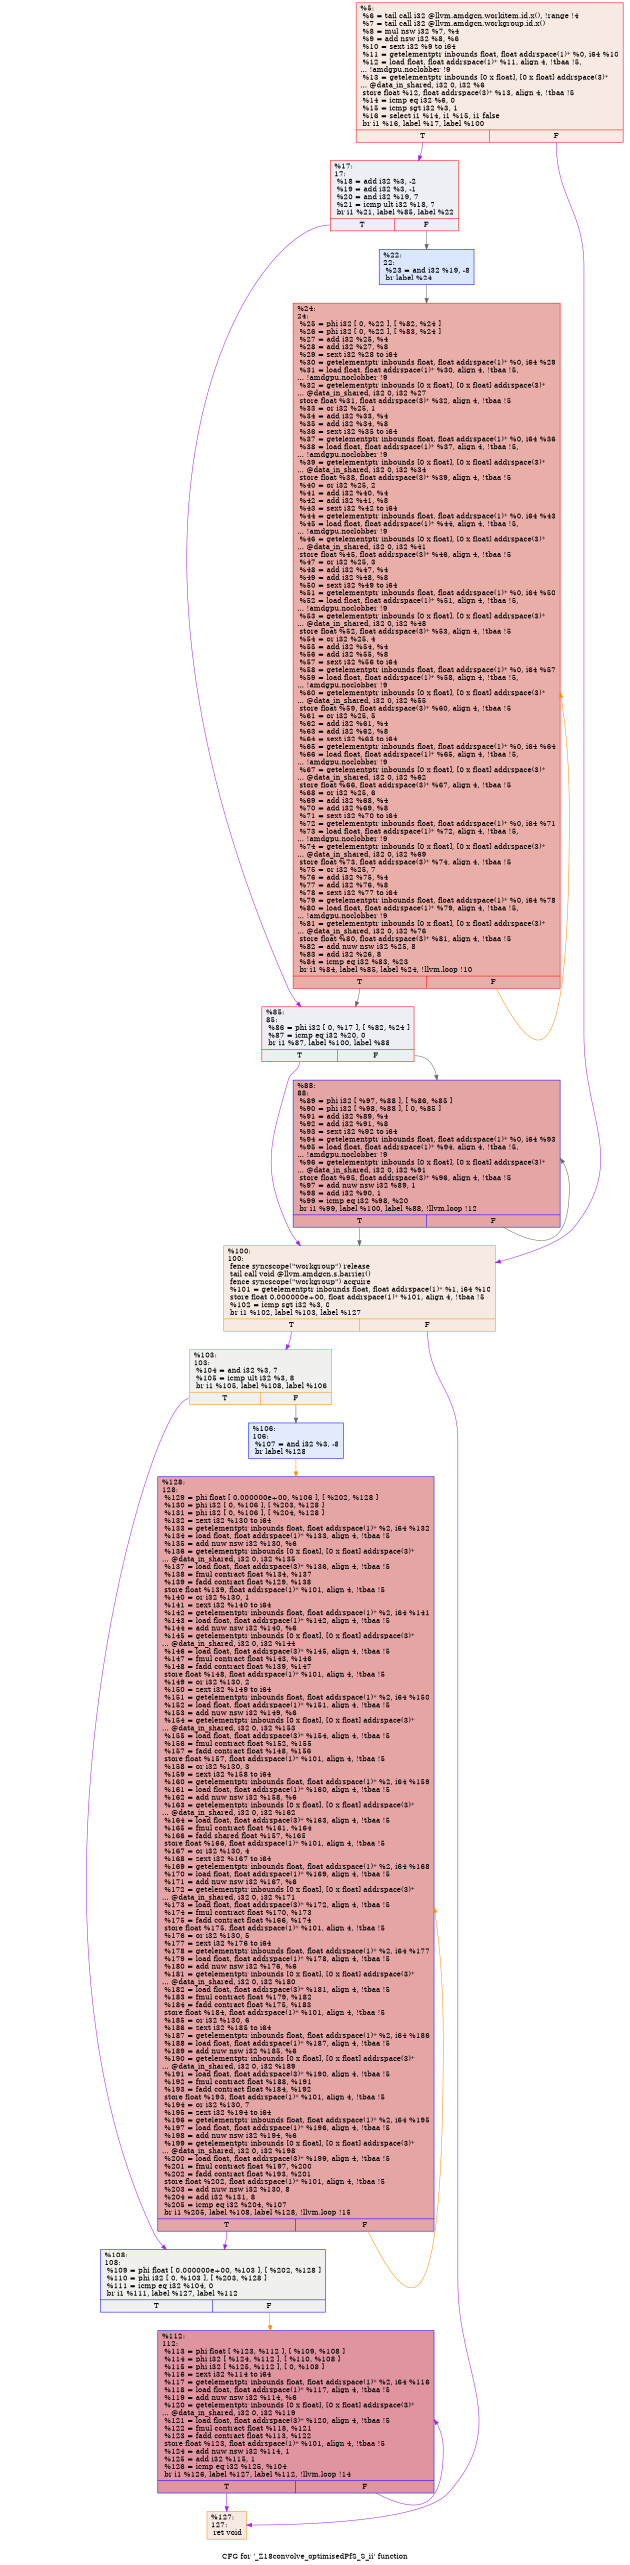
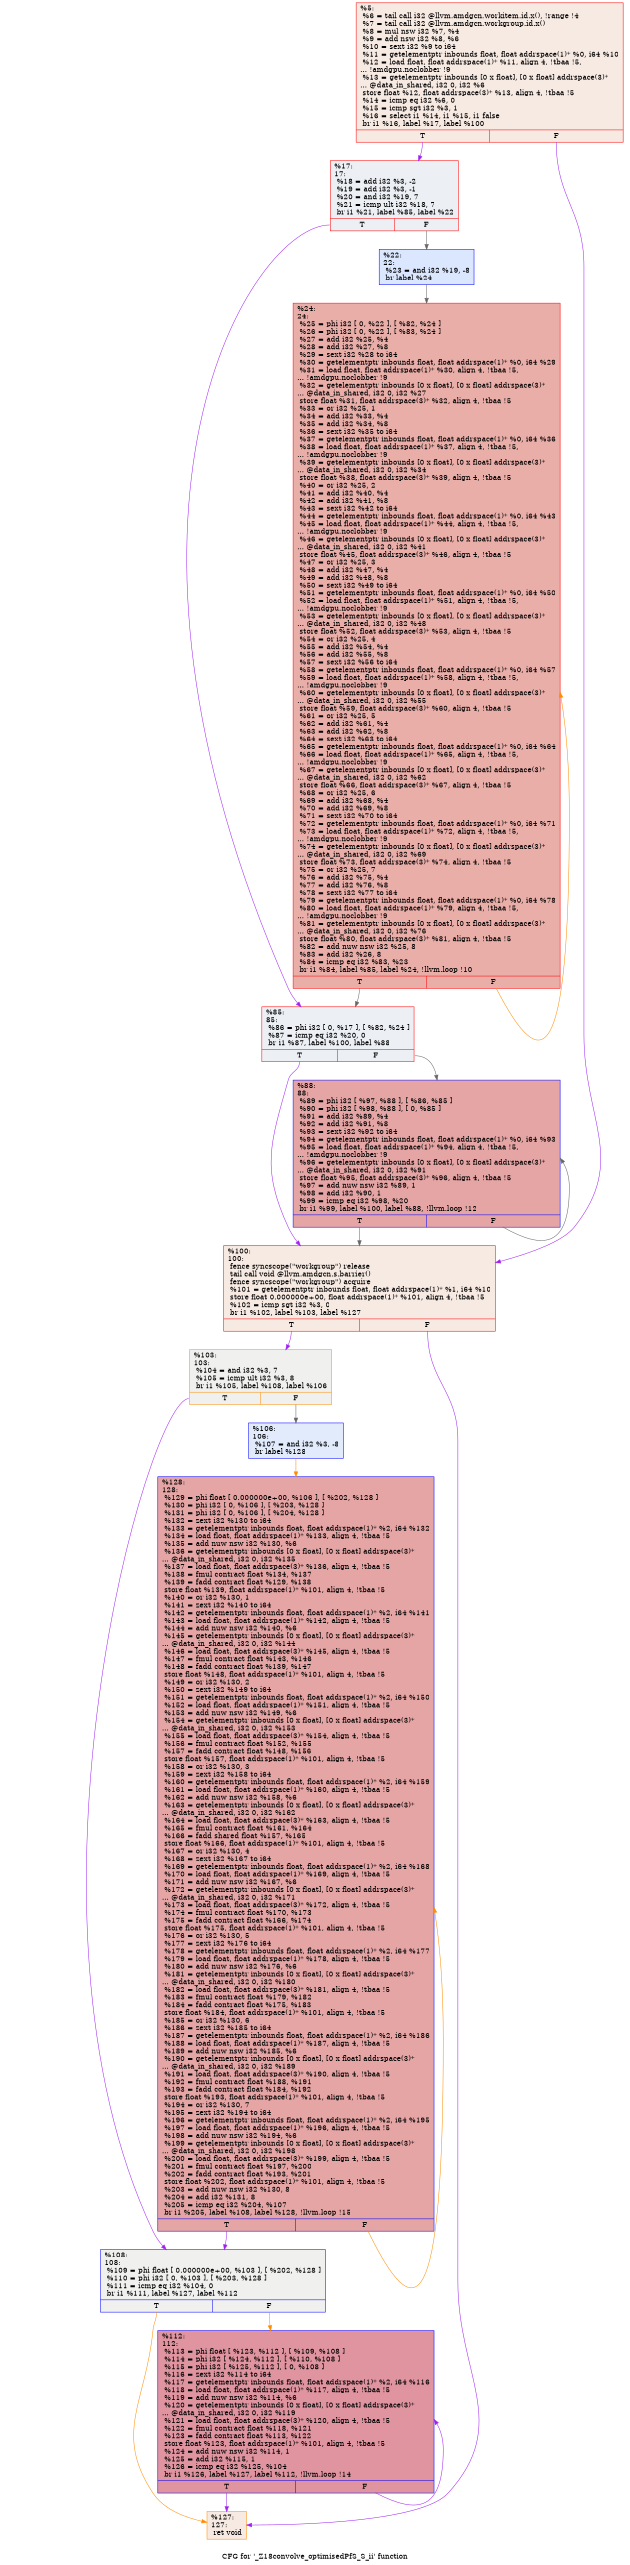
(359, 1288) -> (359, 1288)
none -> (134, 2432)
